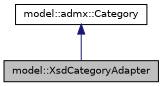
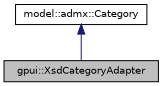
(81, 71) -> (81, 71)
